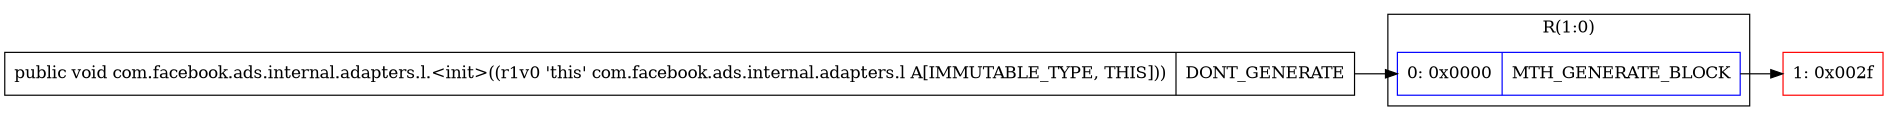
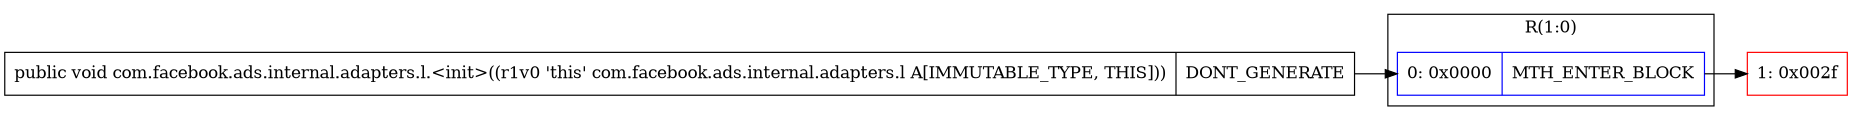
(1621, 73) -> (1603, 73)
